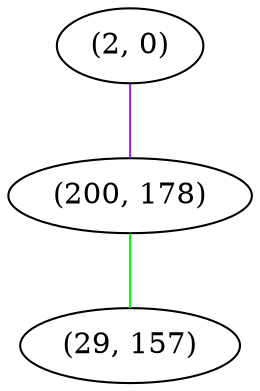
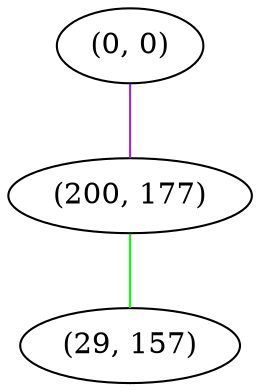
(130, 46) -> (130, 46)
(130, 196) -> (130, 196)
